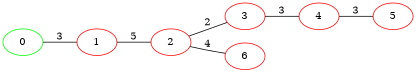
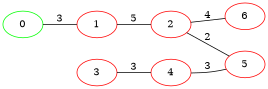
(208, 29) -> (208, 44)
